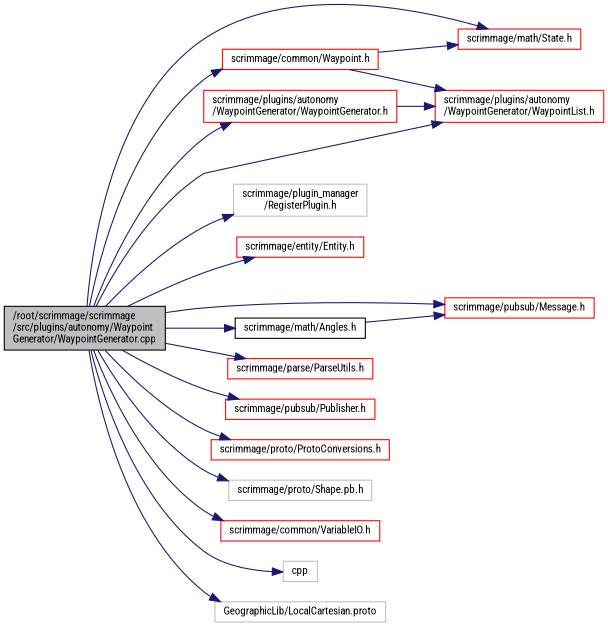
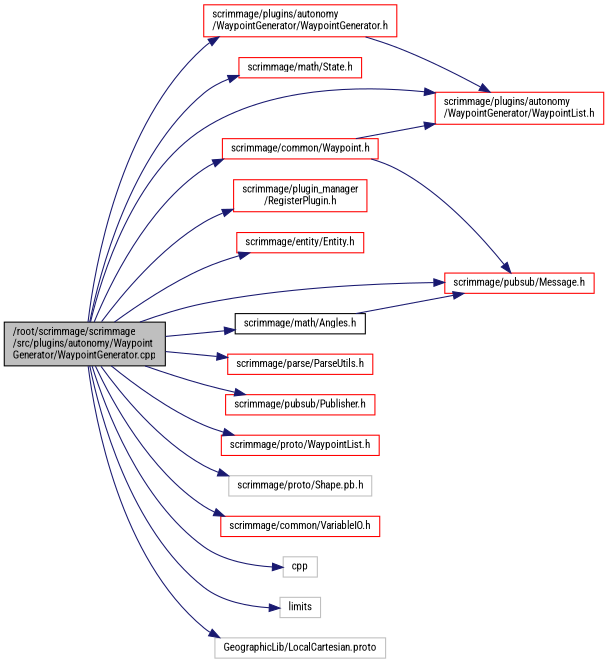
(413, 49) -> (445, 202)
(300, 200) -> (300, 196)
(300, 450) -> (300, 445)
none -> (300, 607)
